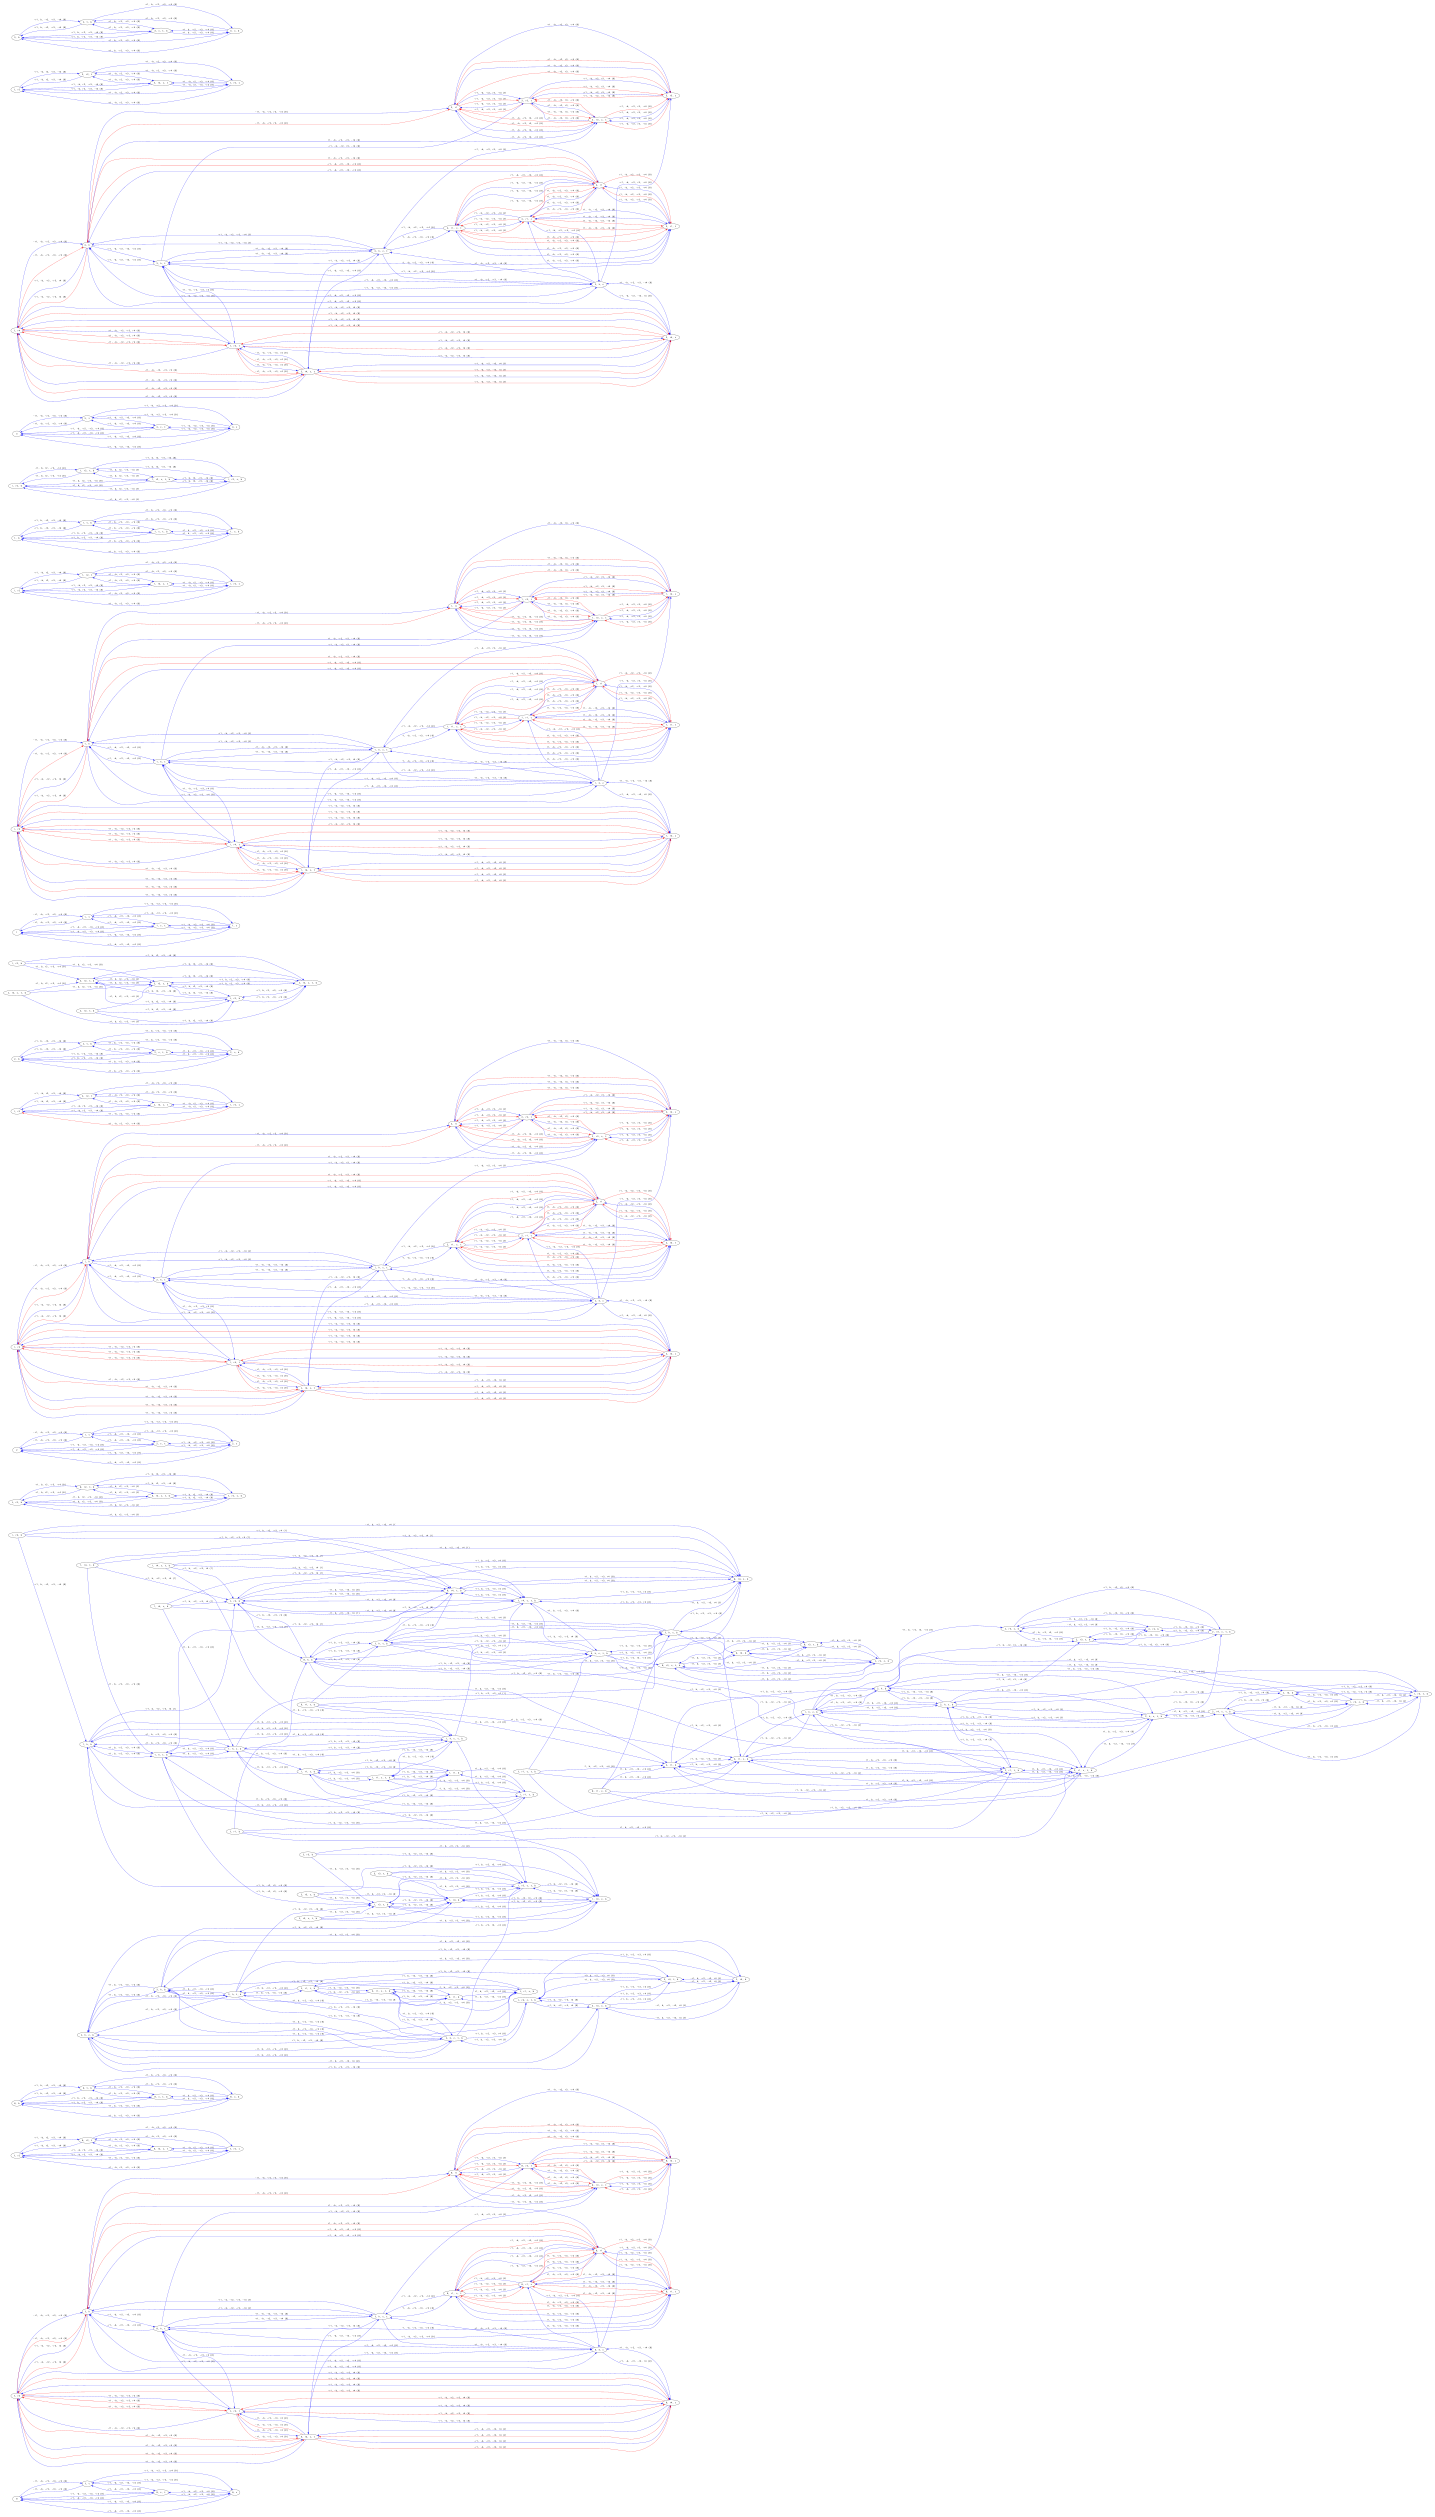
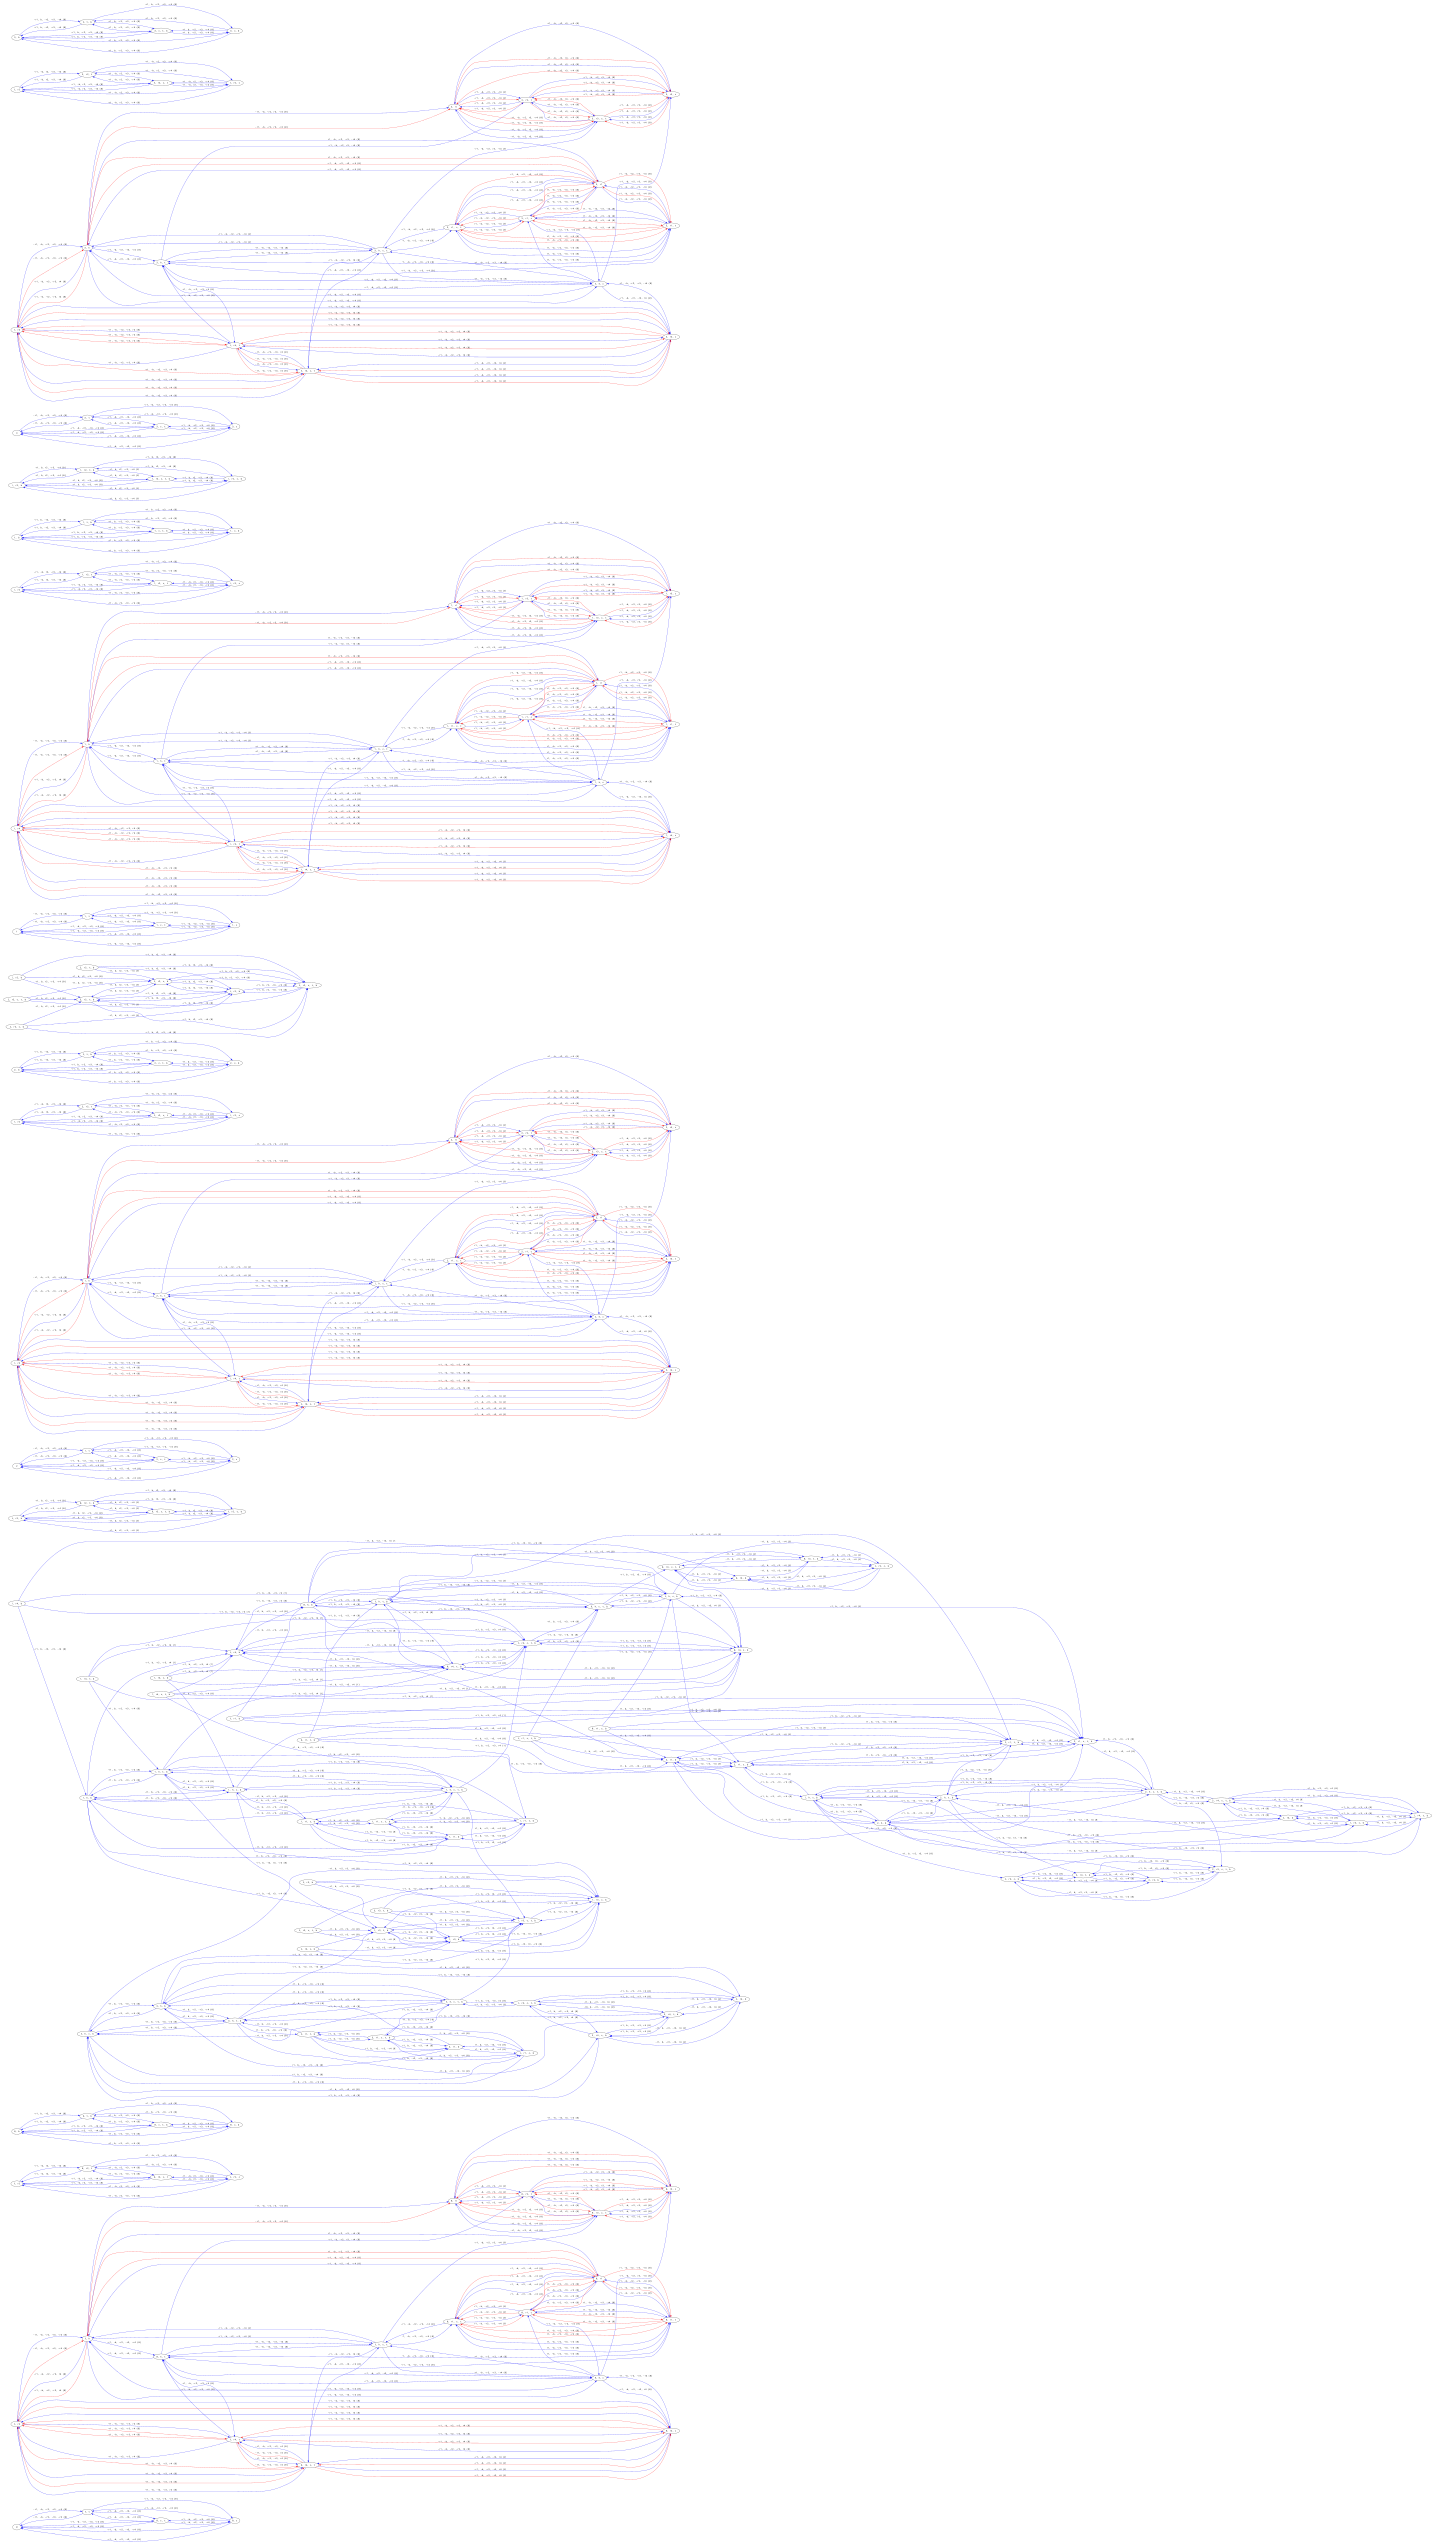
none -> (17, 1027)
(128, 1126) -> (128, 1136)
(269, 2056) -> none
